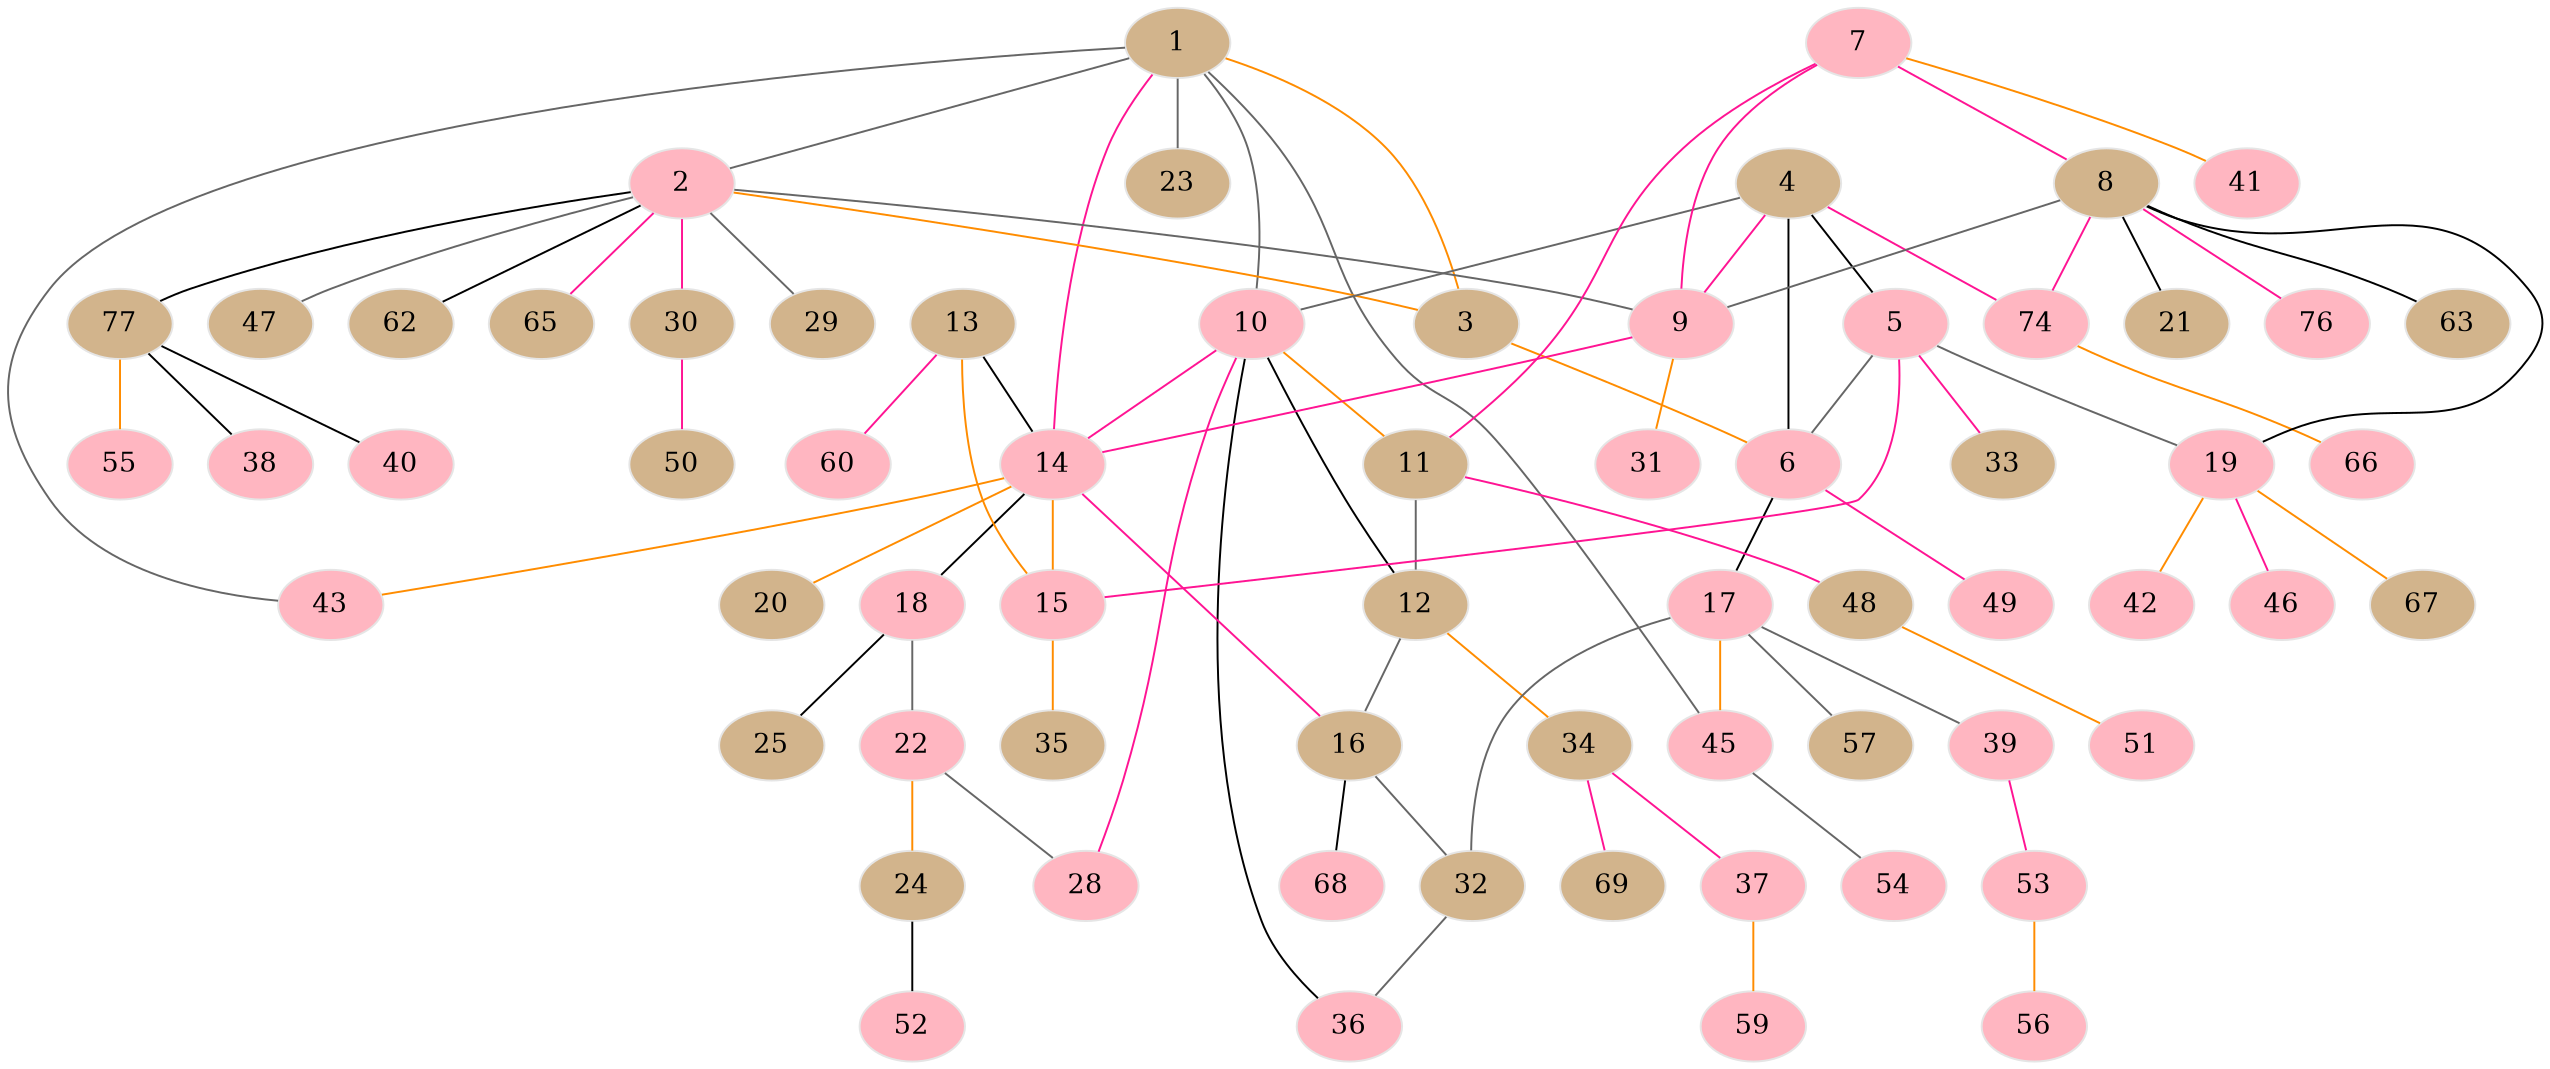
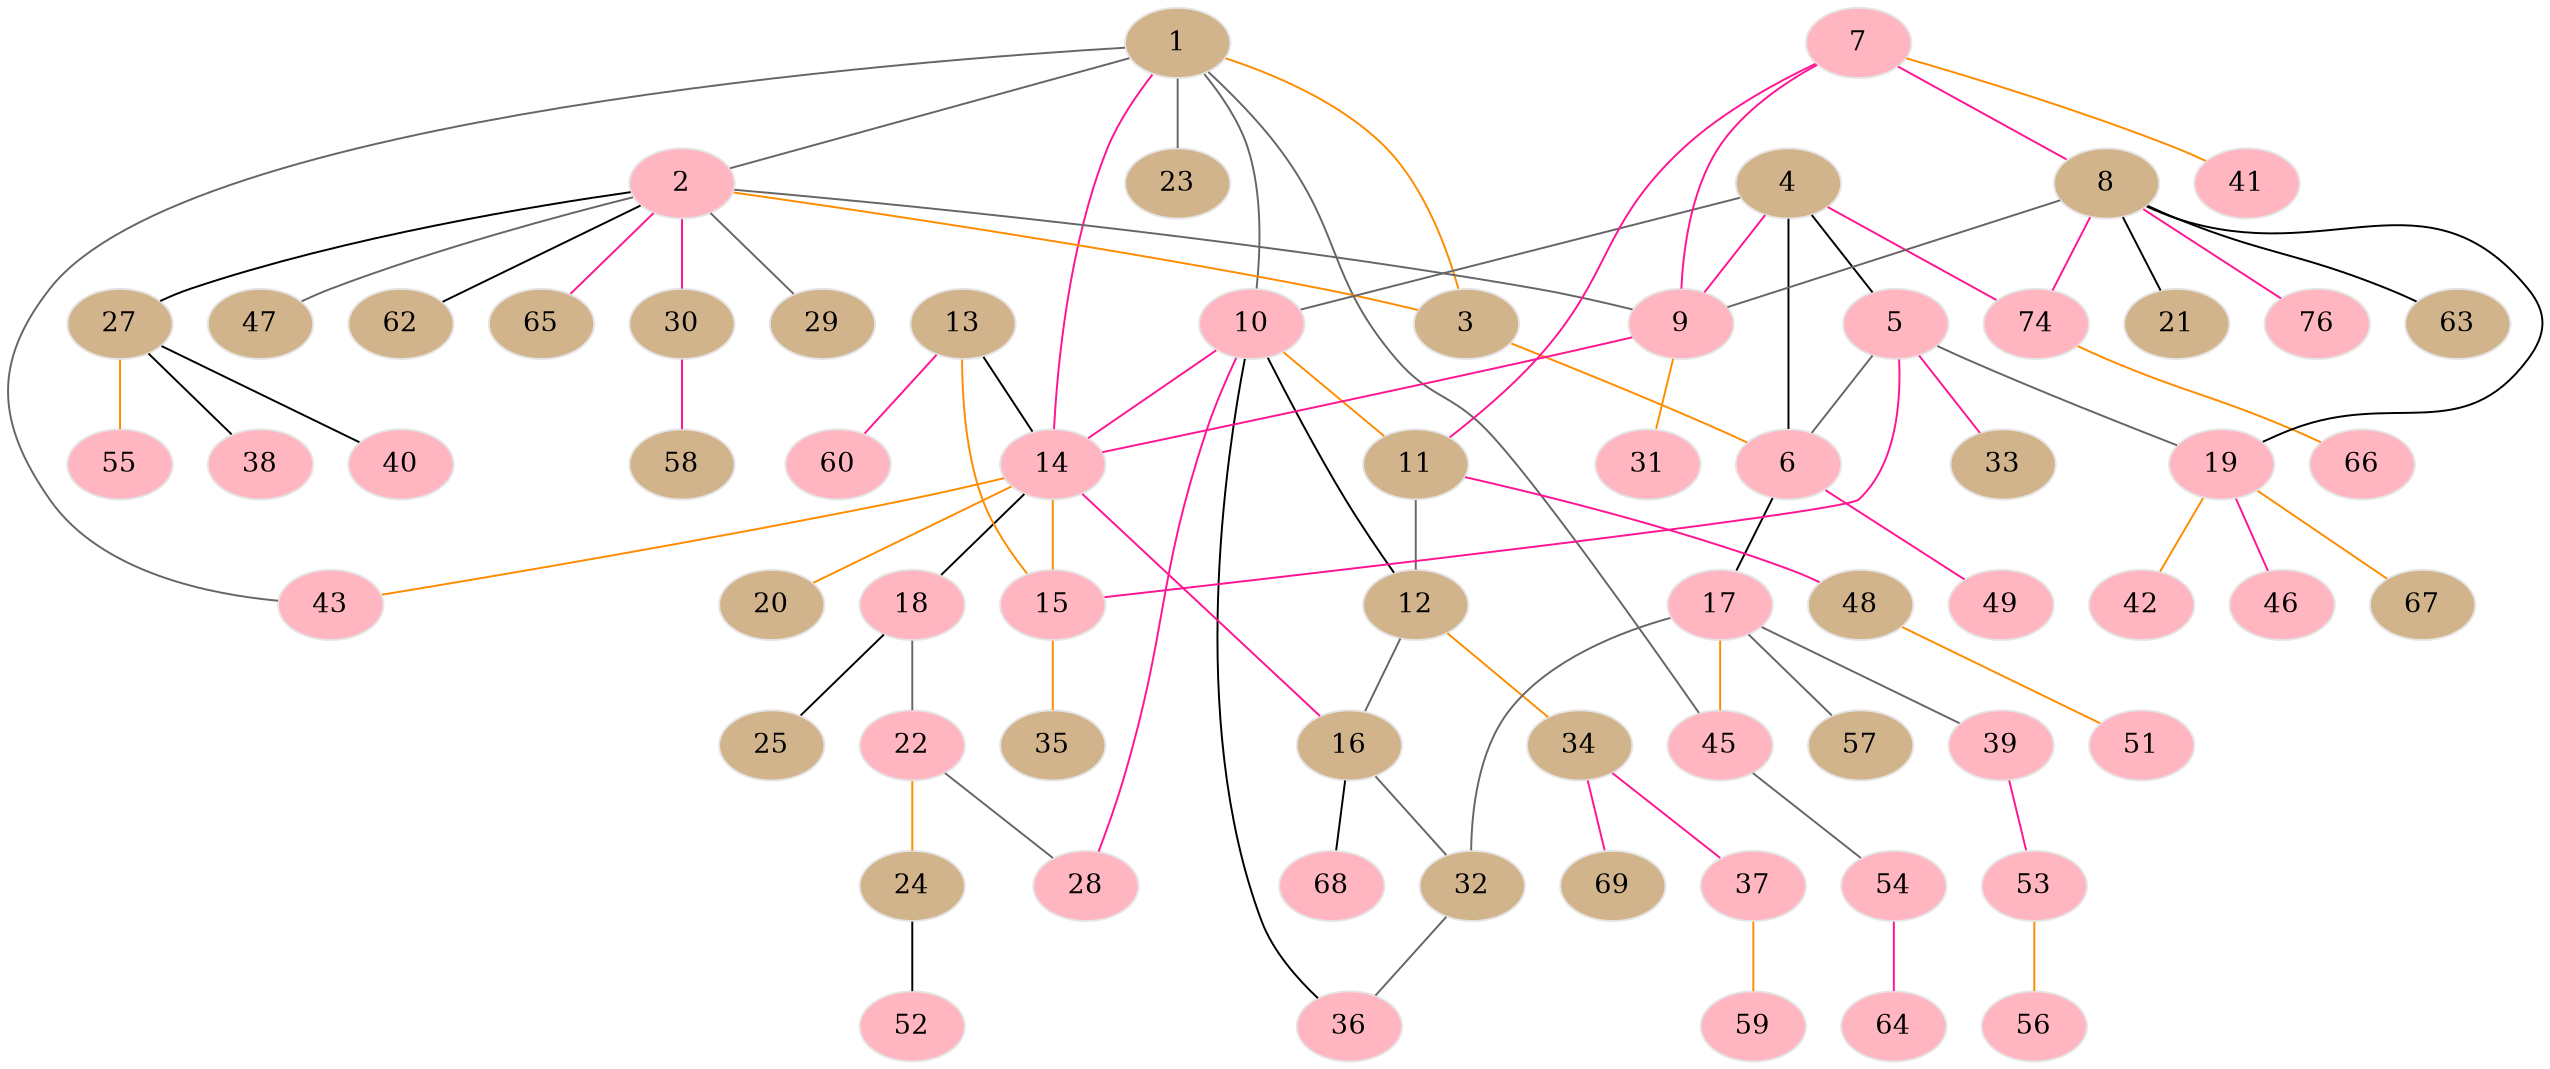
(120, 324) -> (120, 324)
(682, 464) -> (682, 464)
none -> (1894, 1026)
